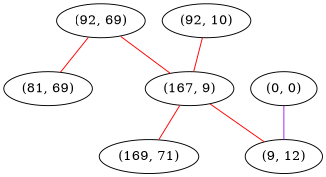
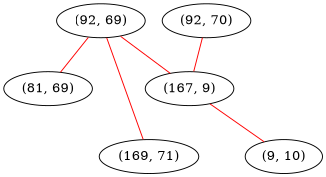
(207, 21) -> (207, 21)
(284, 89) -> none
(169, 122) -> (125, 89)
(284, 157) -> (284, 157)
